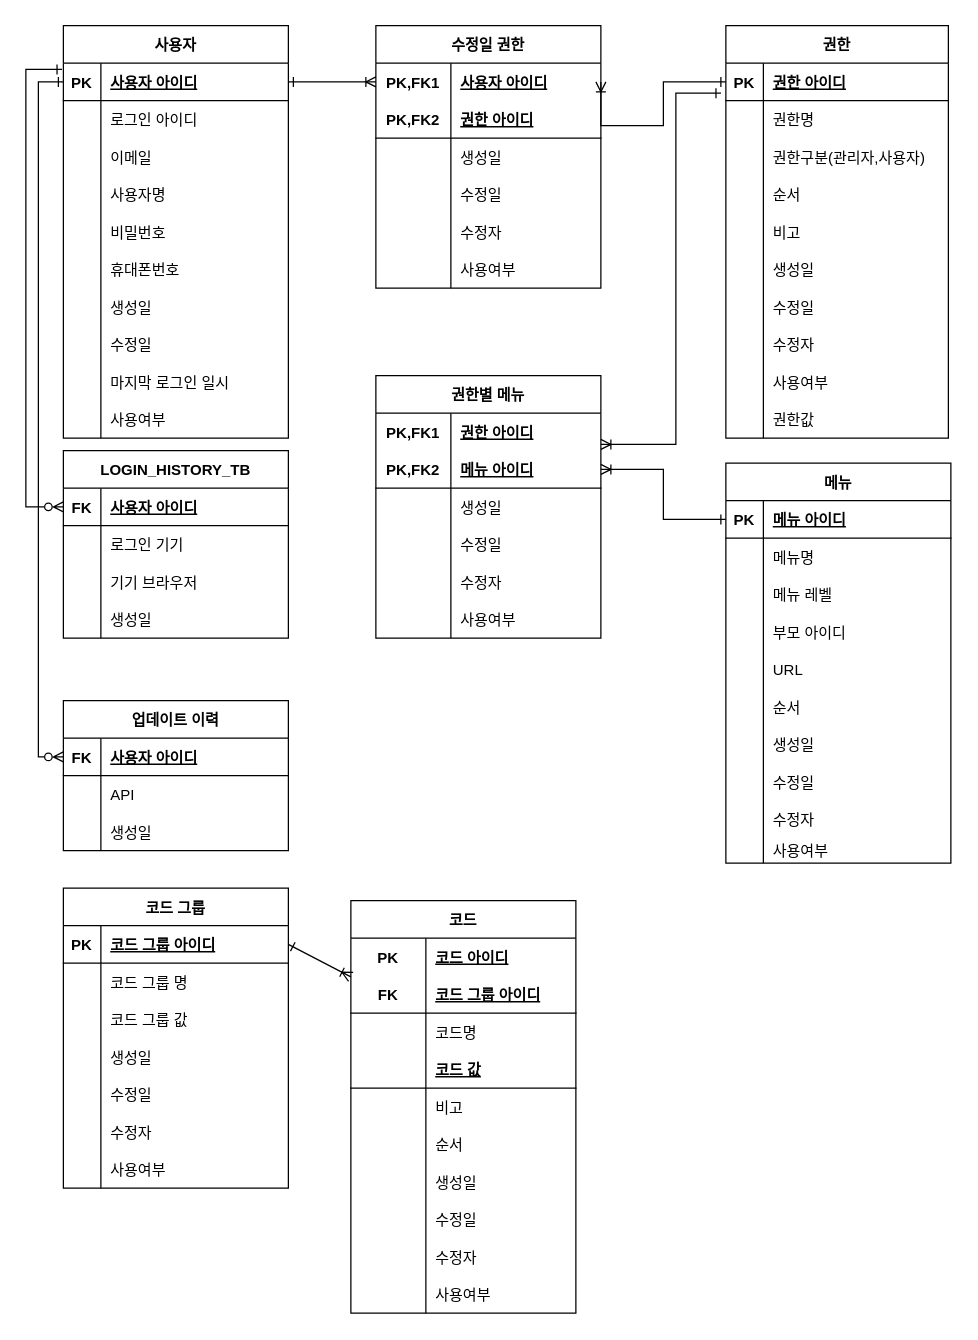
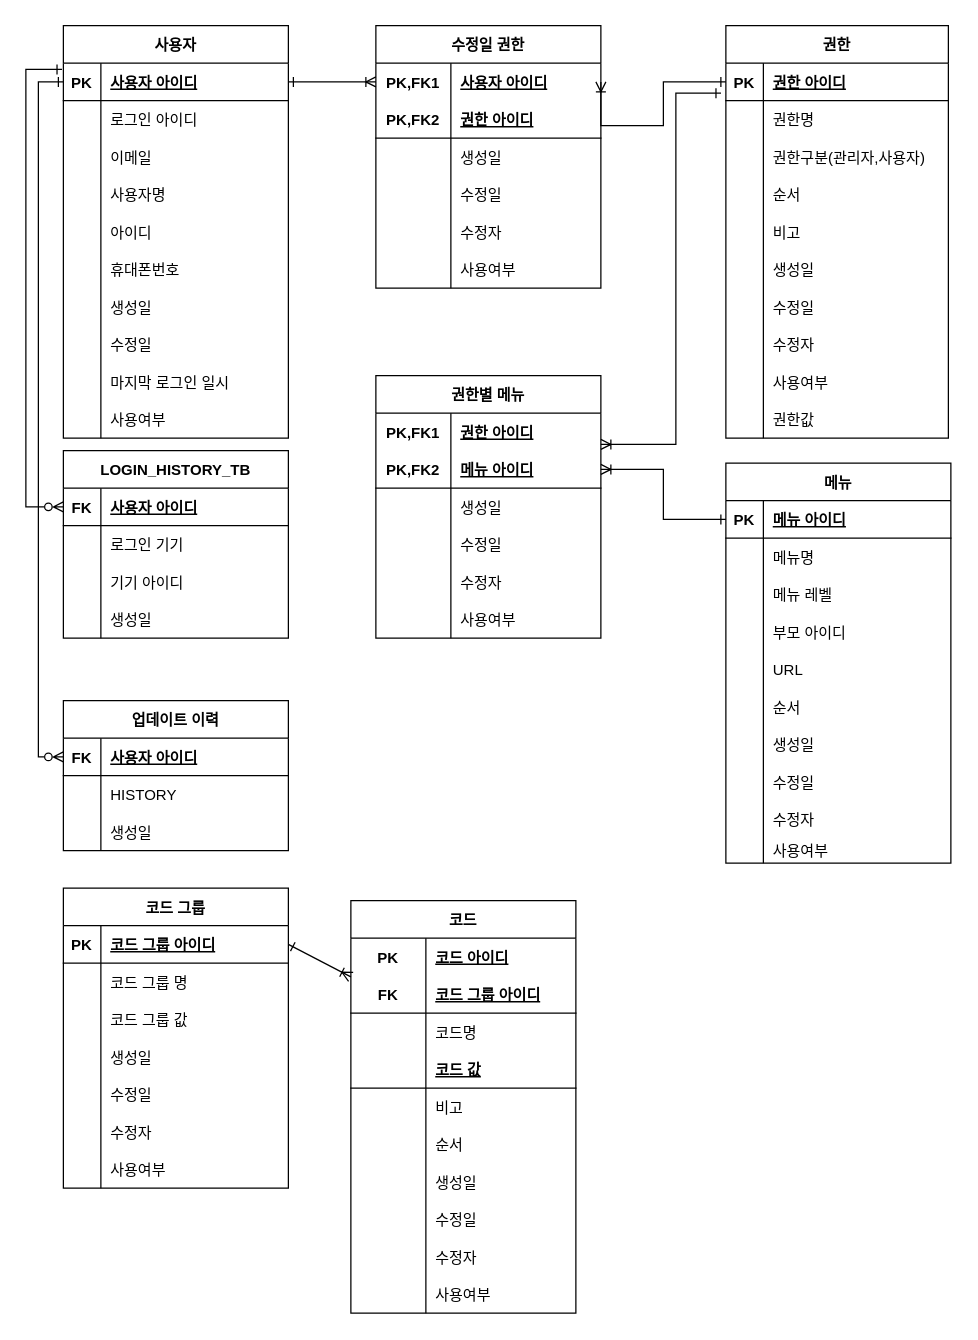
(140, 233) -> (133, 233)
(157, 583) -> (150, 583)
(123, 795) -> (139, 795)
